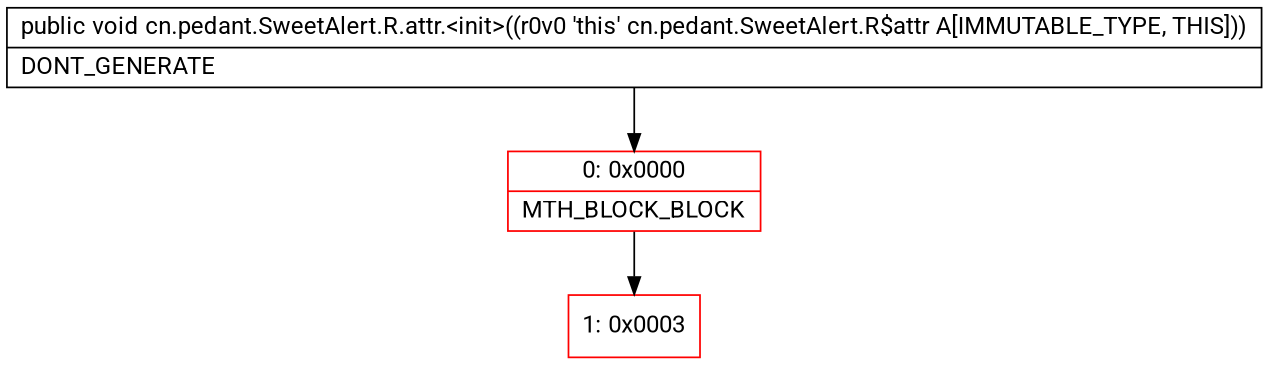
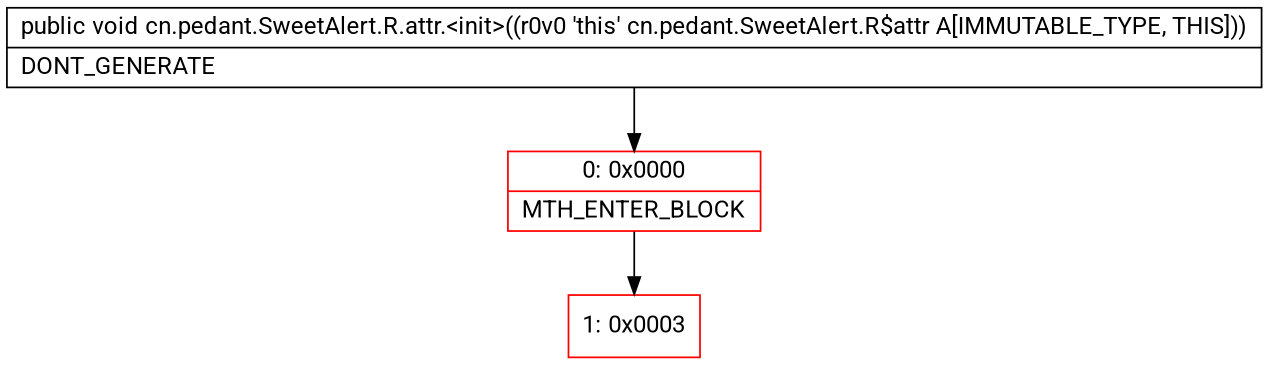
(634, 210) -> (634, 210)
